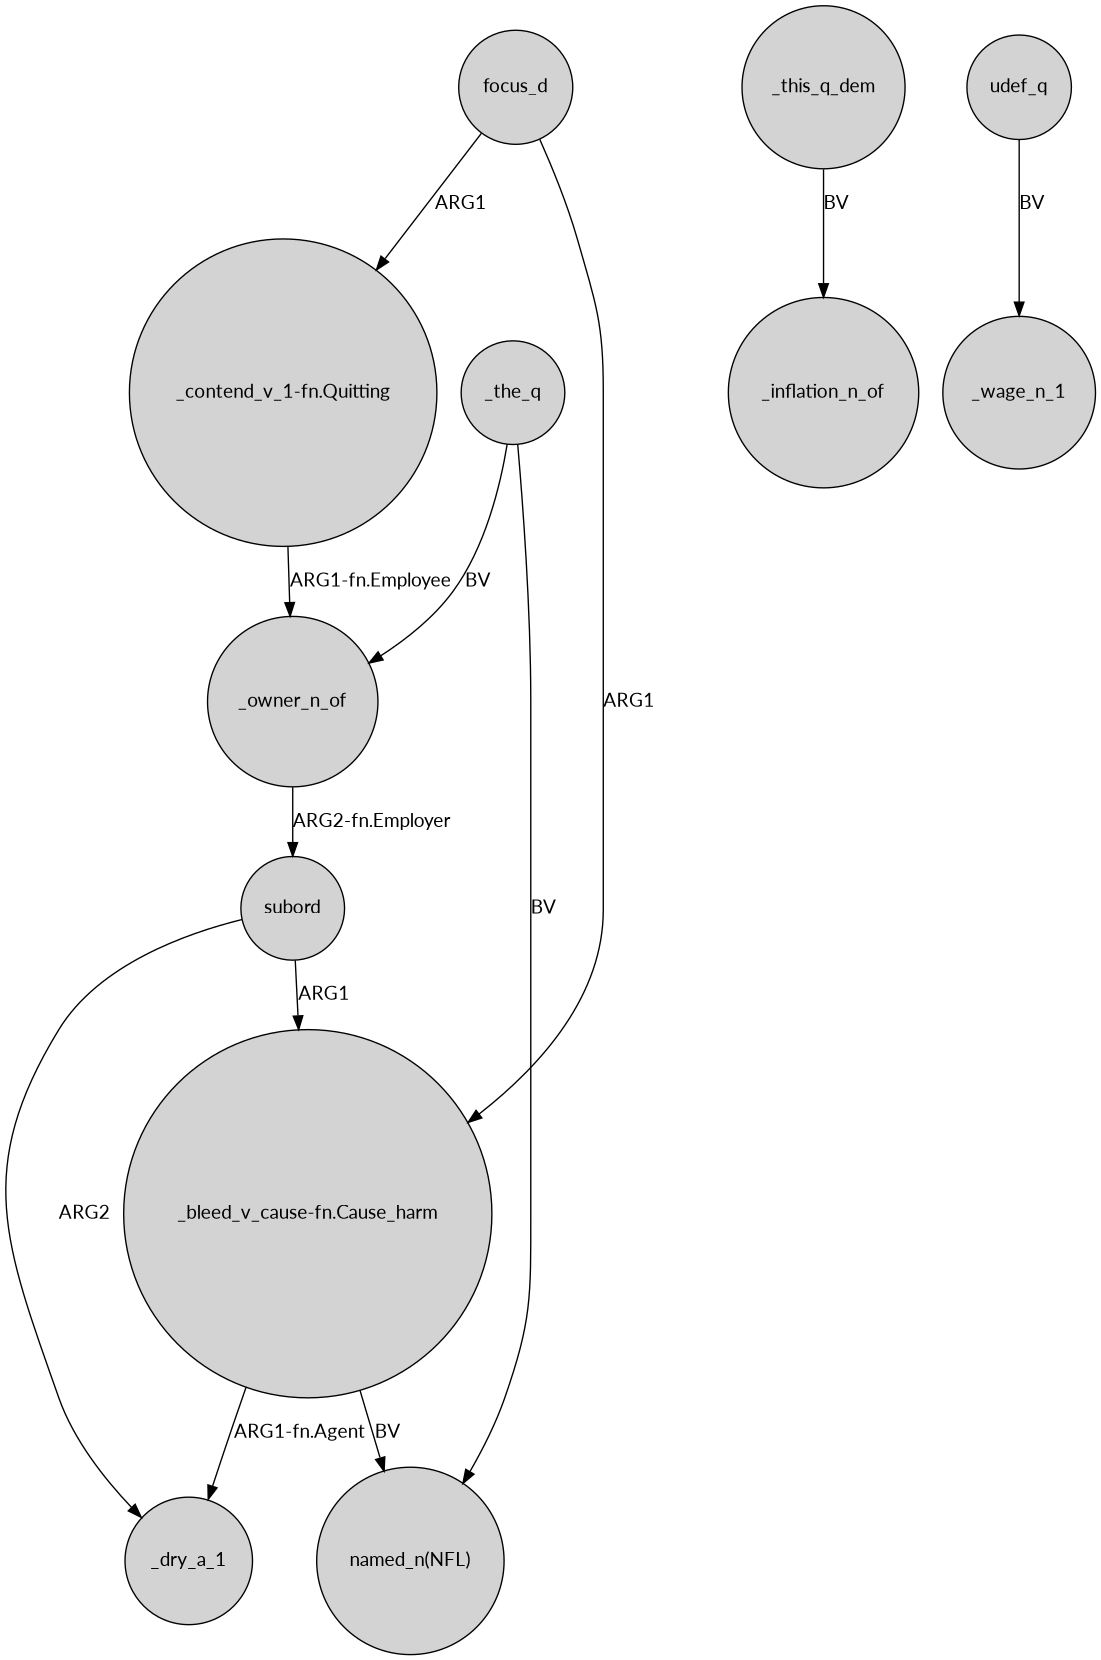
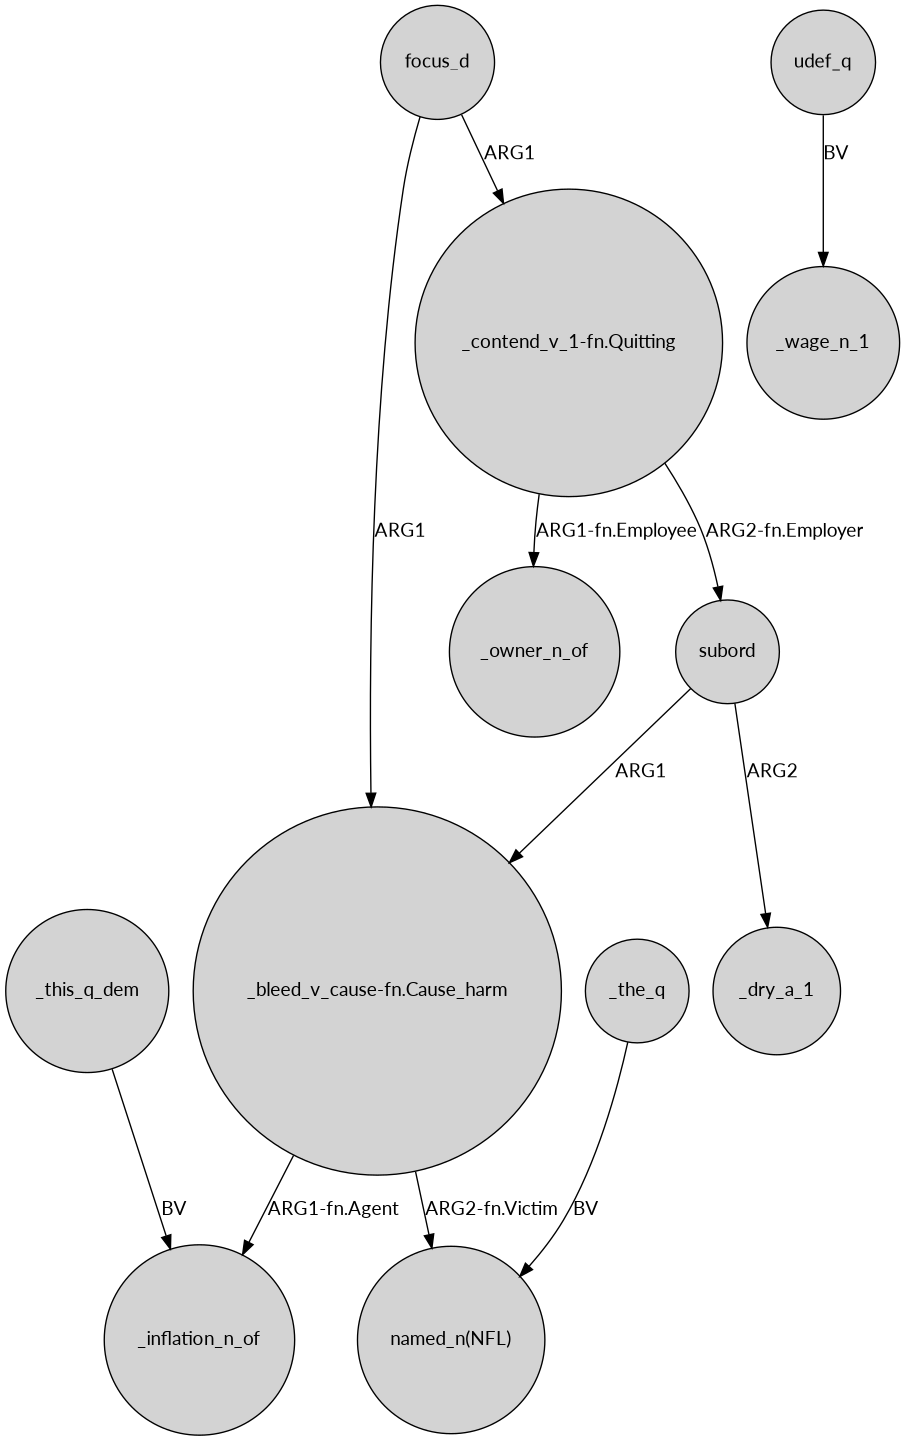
(469, 565) -> none
(293, 815) -> (698, 522)
(388, 1433) -> (492, 1210)
(229, 1437) -> (271, 1199)
